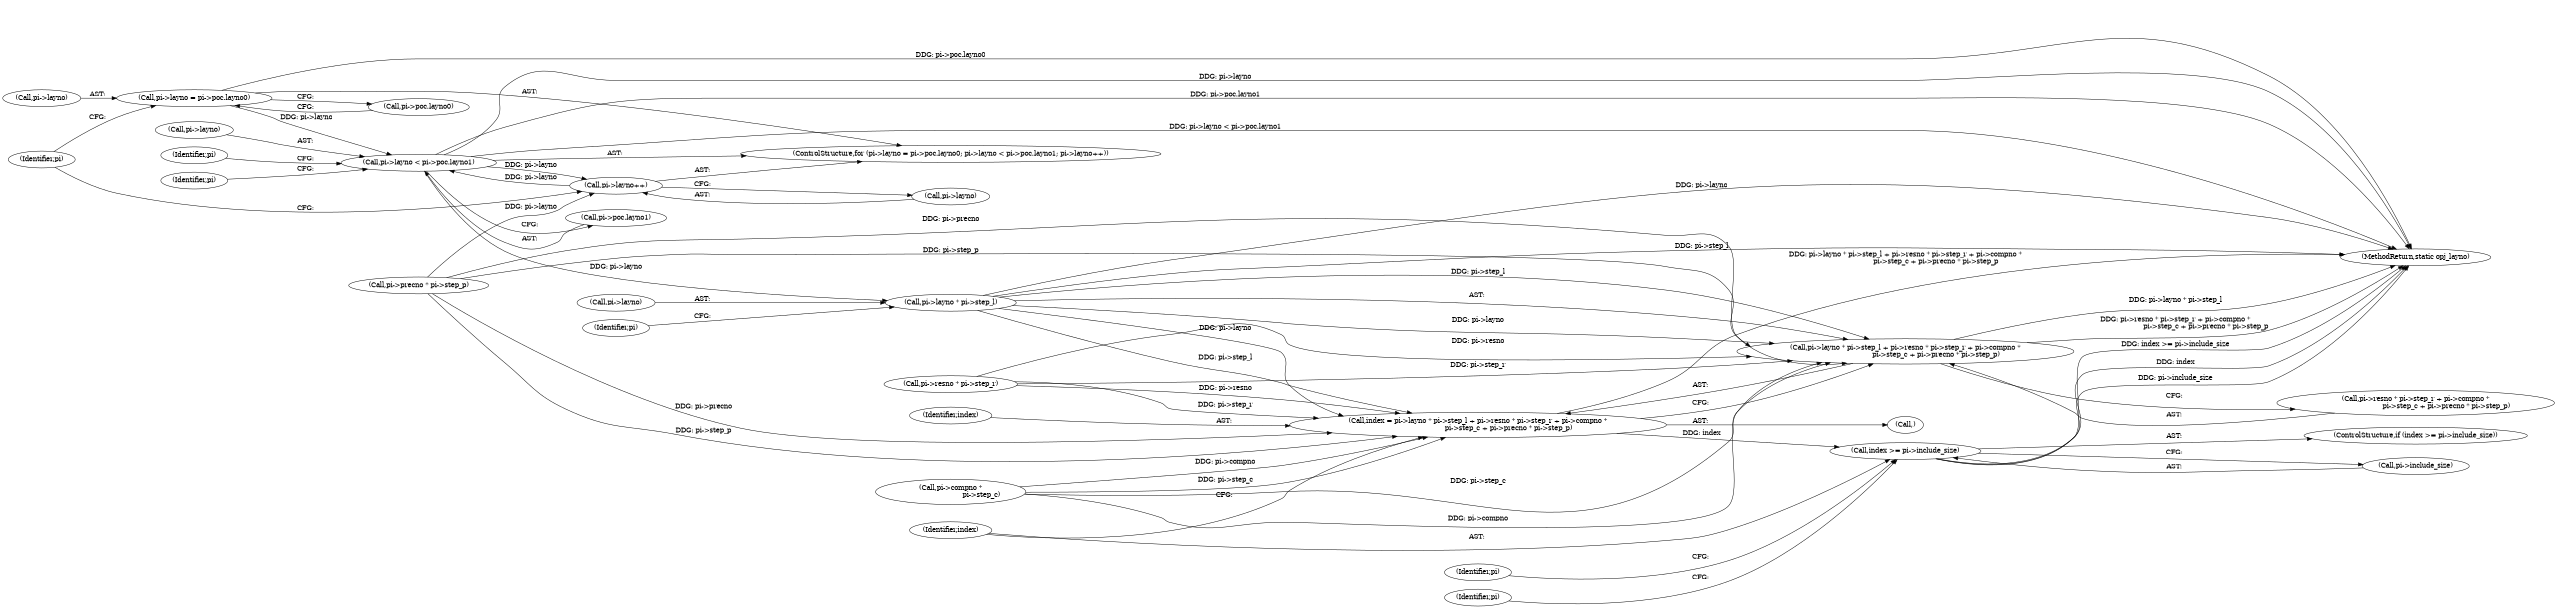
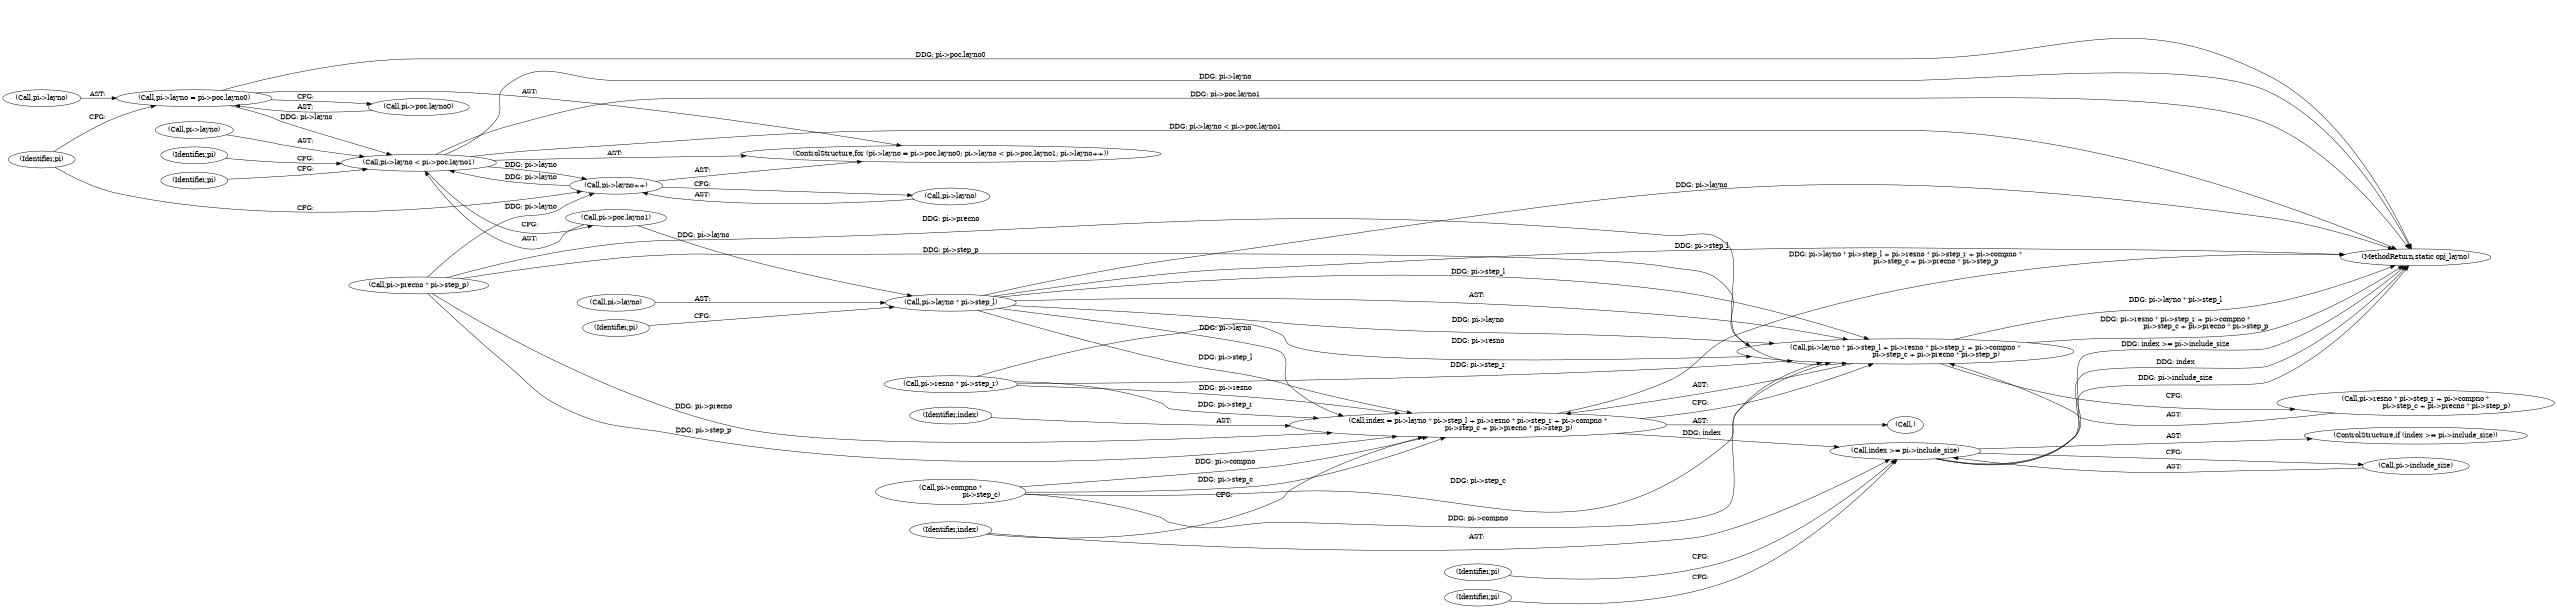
(307, 107) -> (307, 107)
(635, 281) -> (771, 266)
